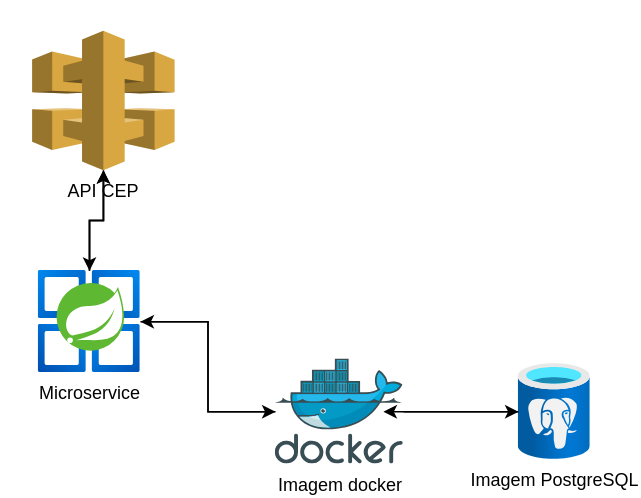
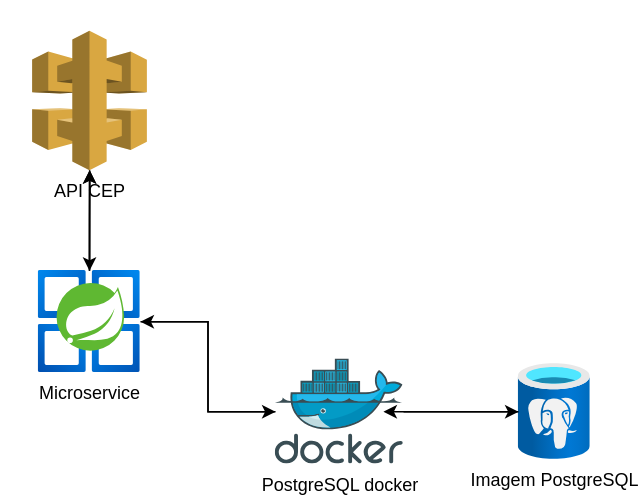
(103, 101) -> (89, 101)
(341, 486) -> (341, 486)
